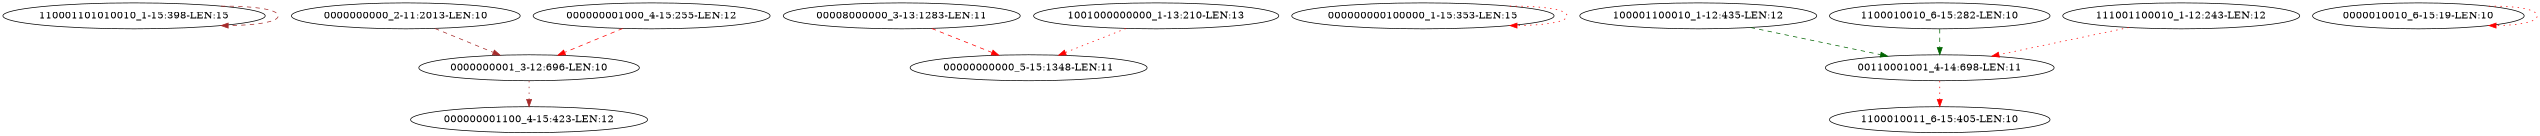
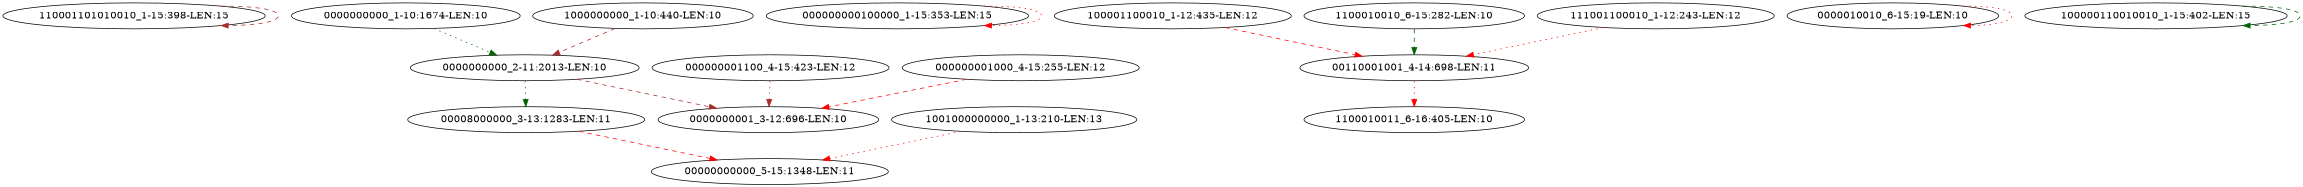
none -> (406, 16)
none -> (643, 16)
none -> (2156, 16)
(1816, 41) -> (1290, 41)
none -> (525, 90)
(529, 90) -> (770, 90)
(1940, 120) -> (1414, 120)
